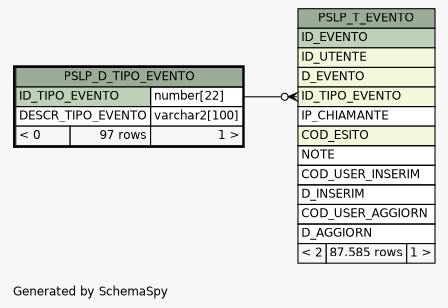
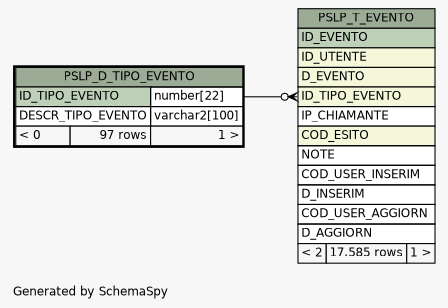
(366, 253) -> (366, 253)
